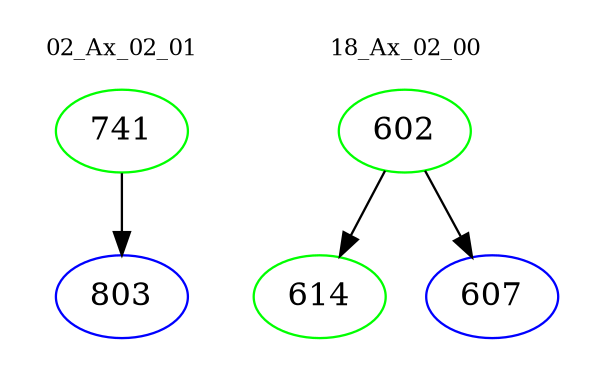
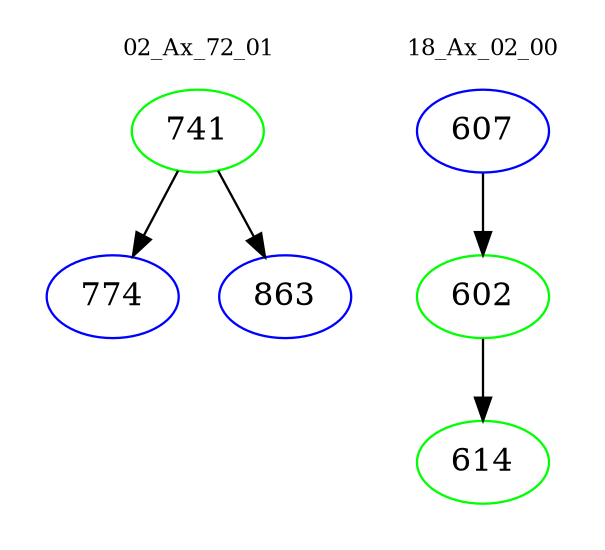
(122, 49) -> (199, 49)
(443, 204) -> (483, 203)
none -> (113, 297)
(122, 297) -> (285, 297)
